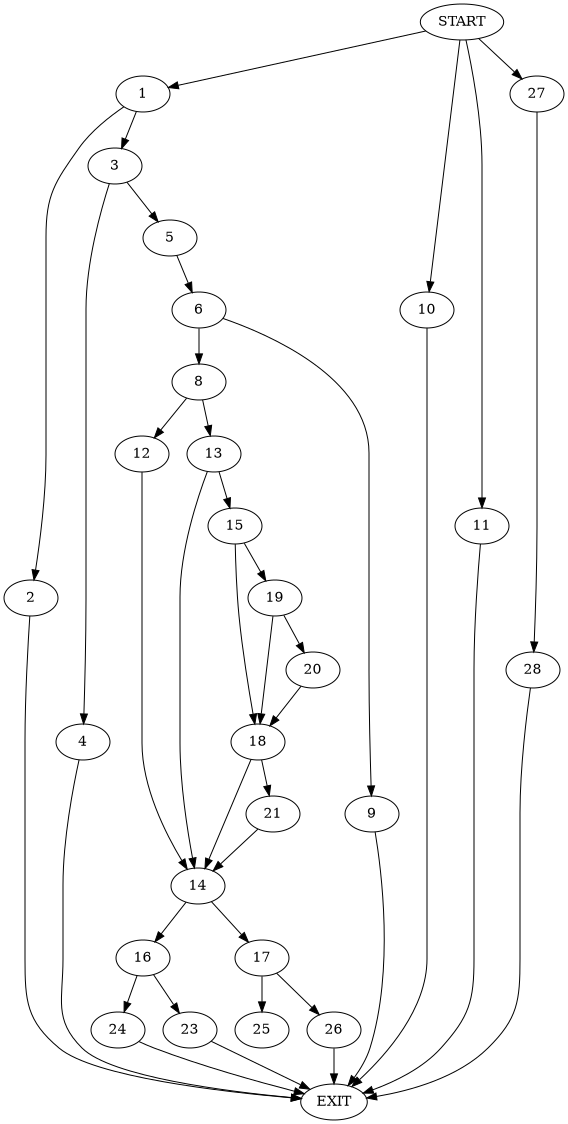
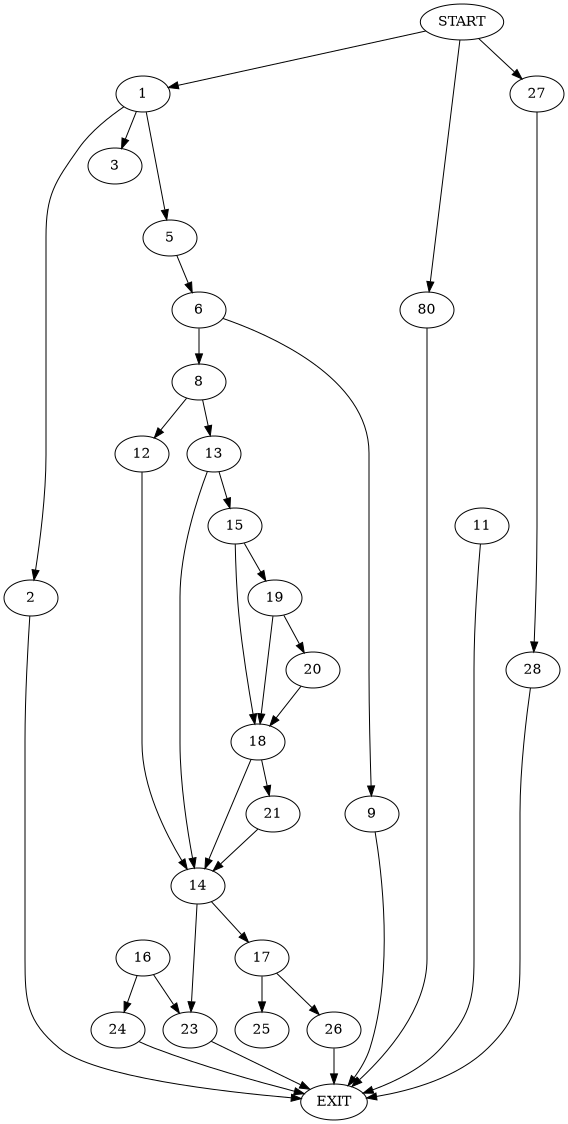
(139, 198) -> (156, 161)
(482, 268) -> none
(427, 310) -> (427, 310)
(83, 742) -> none
(174, 918) -> (194, 953)
